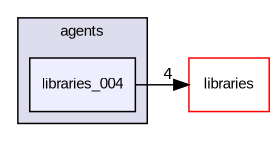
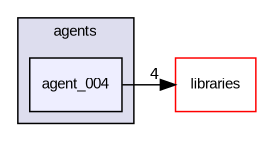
(83, 85) -> (76, 85)
